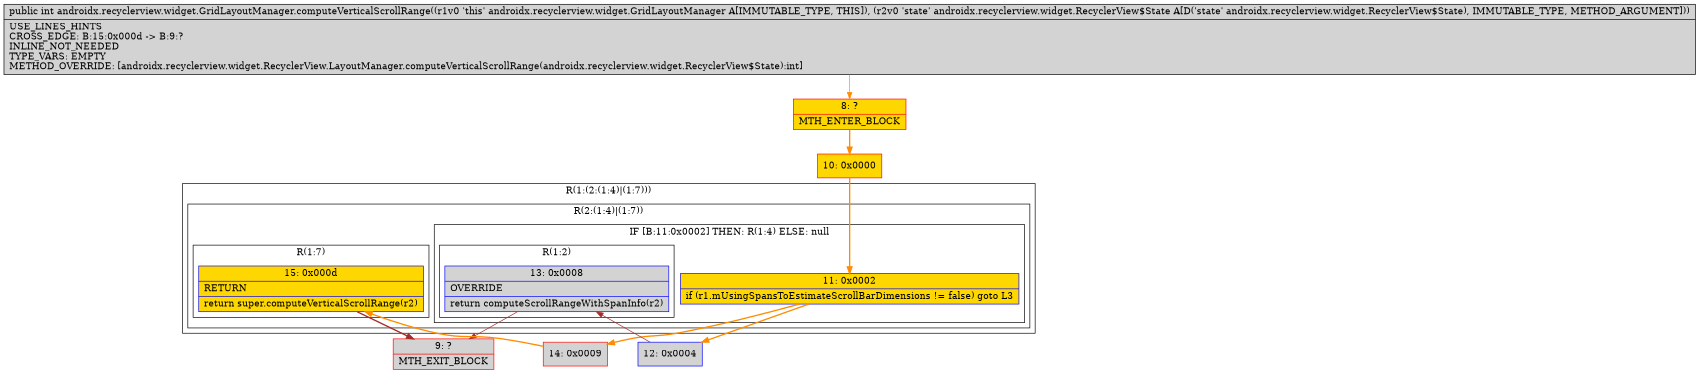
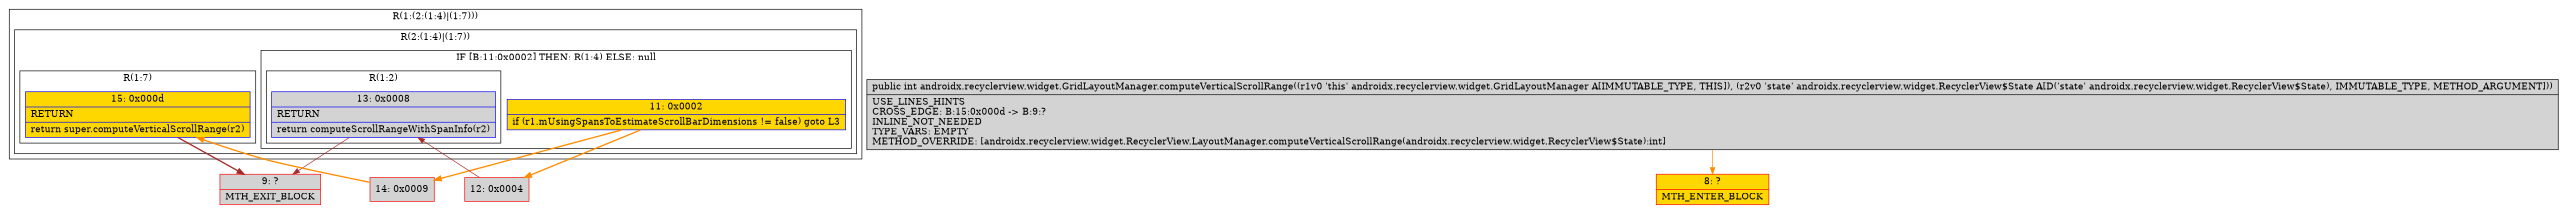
(850, 166) -> none
(477, 289) -> (298, 114)
(670, 354) -> (497, 189)
